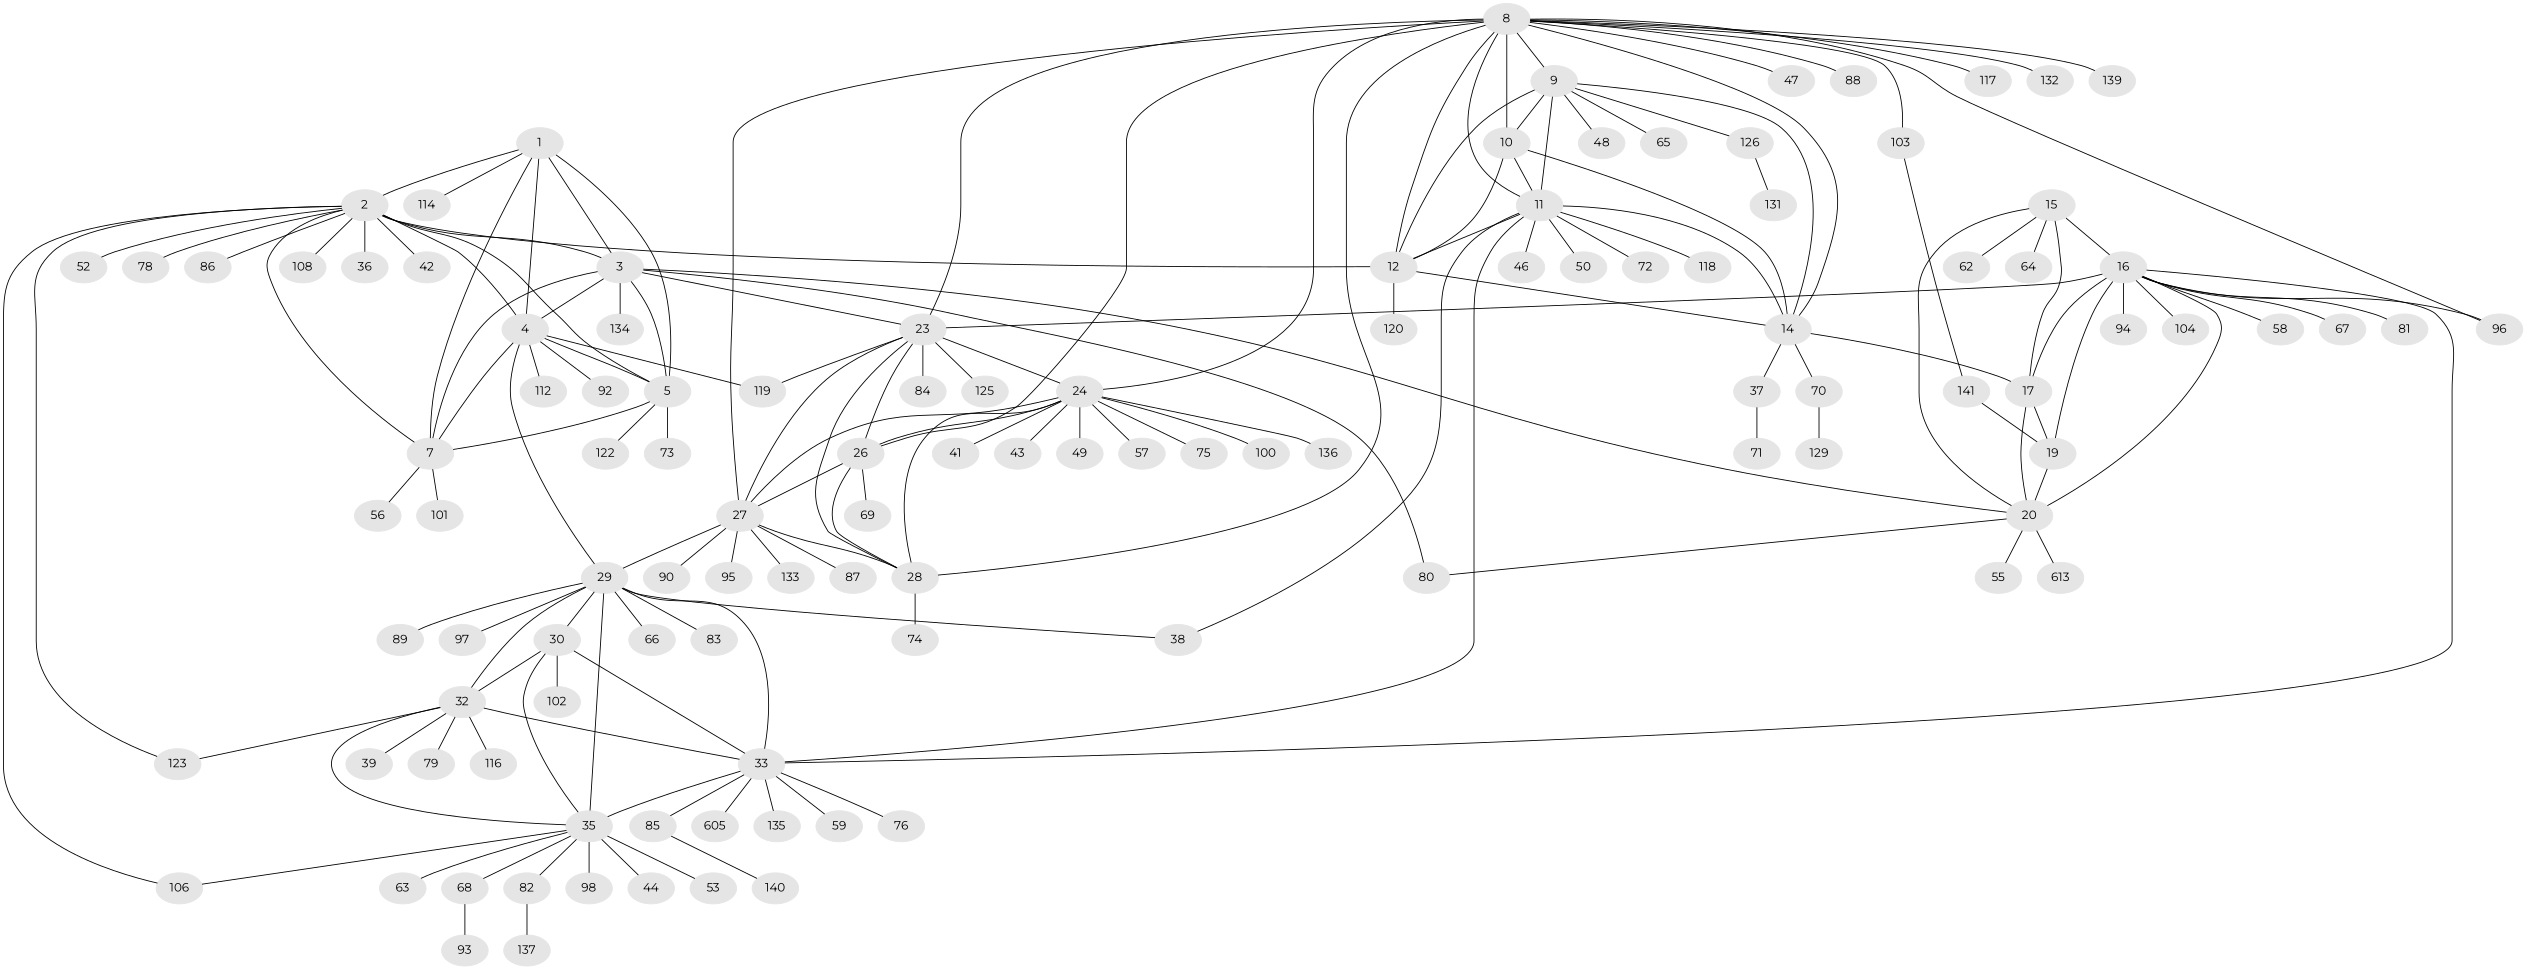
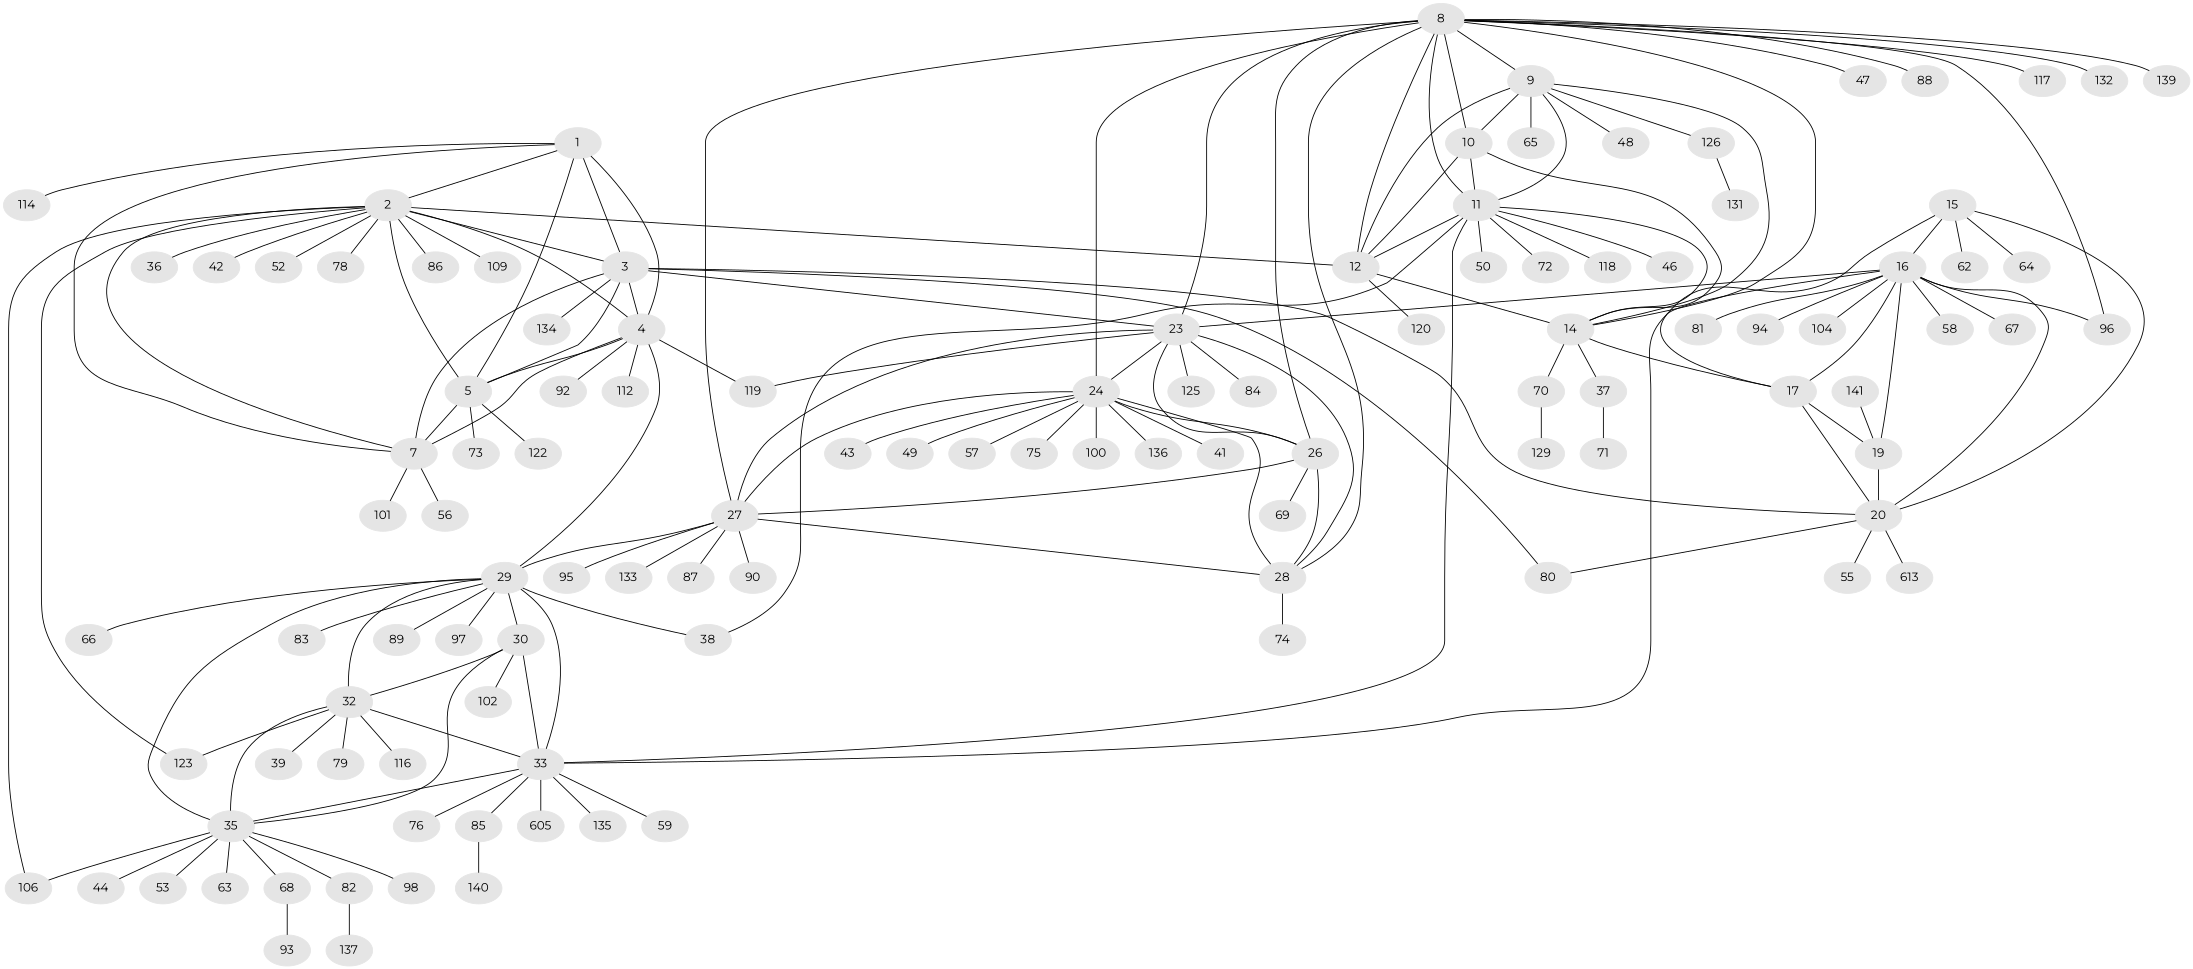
(1901, 143) -> none
(303, 267) -> (498, 267)
